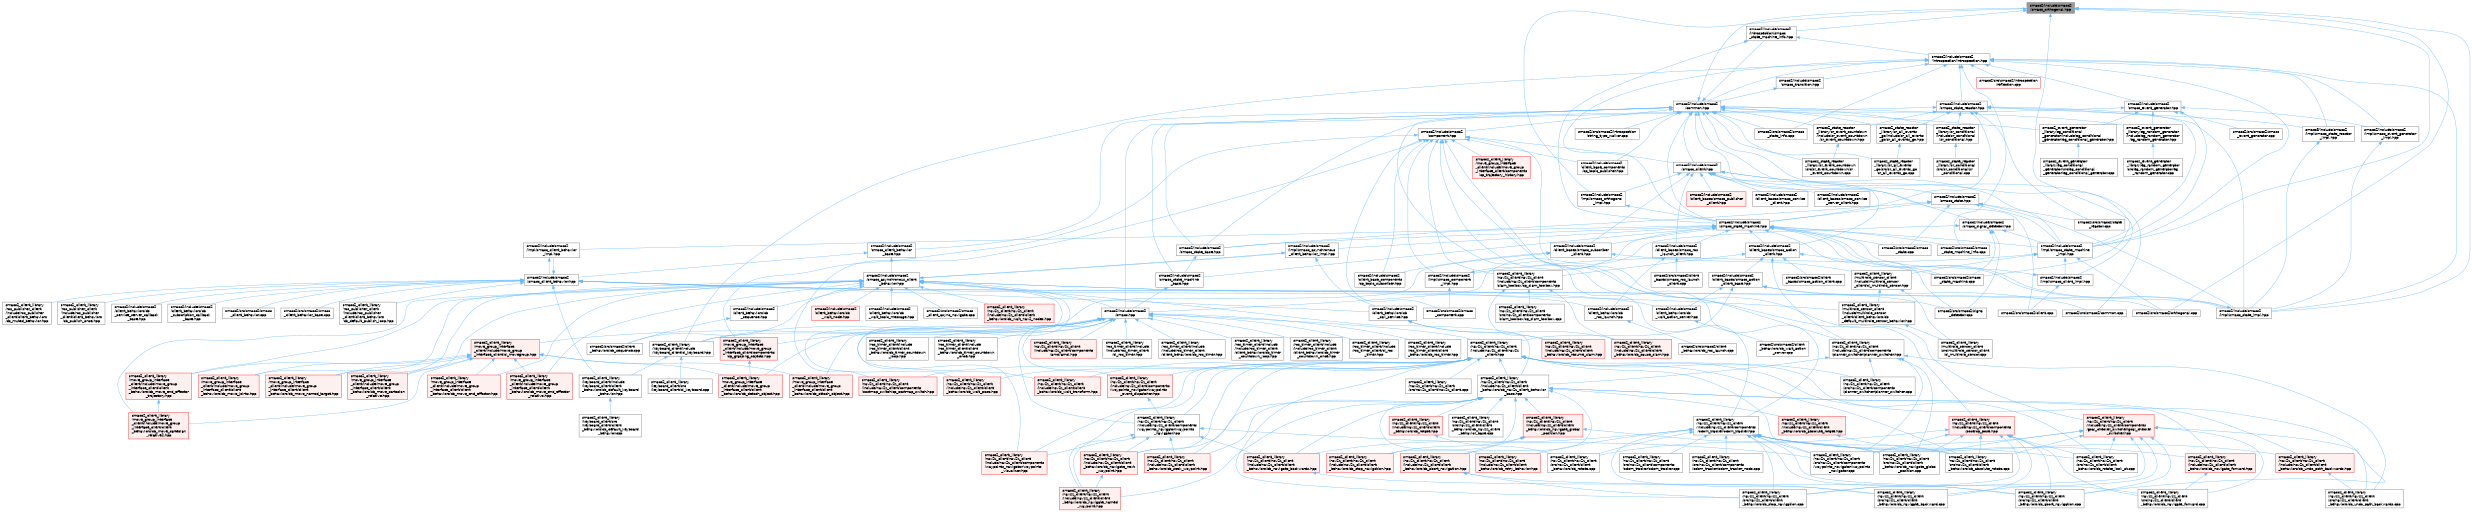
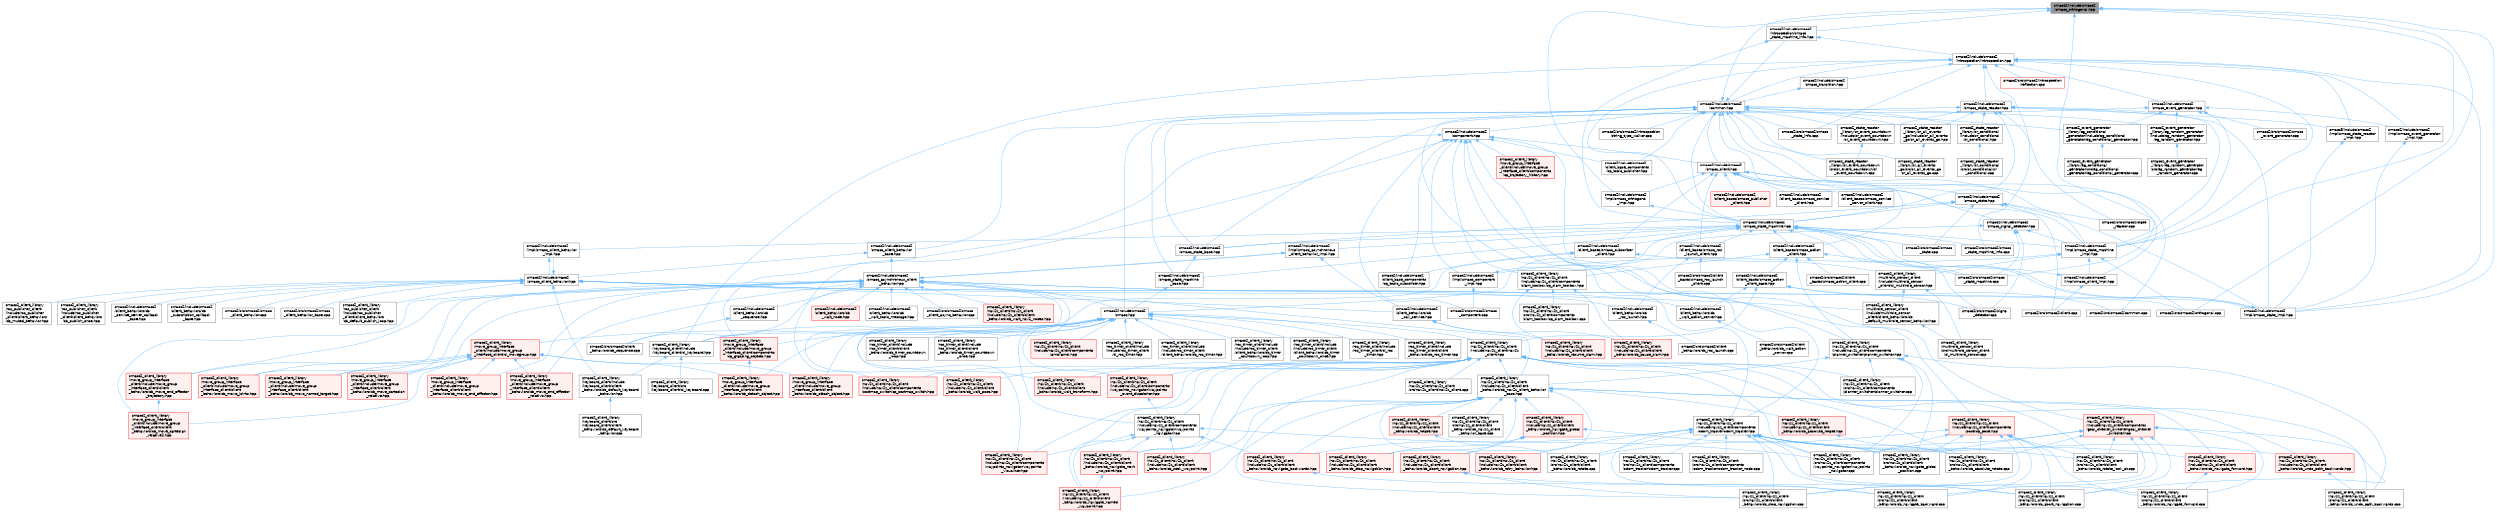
(951, 313) -> (951, 313)
